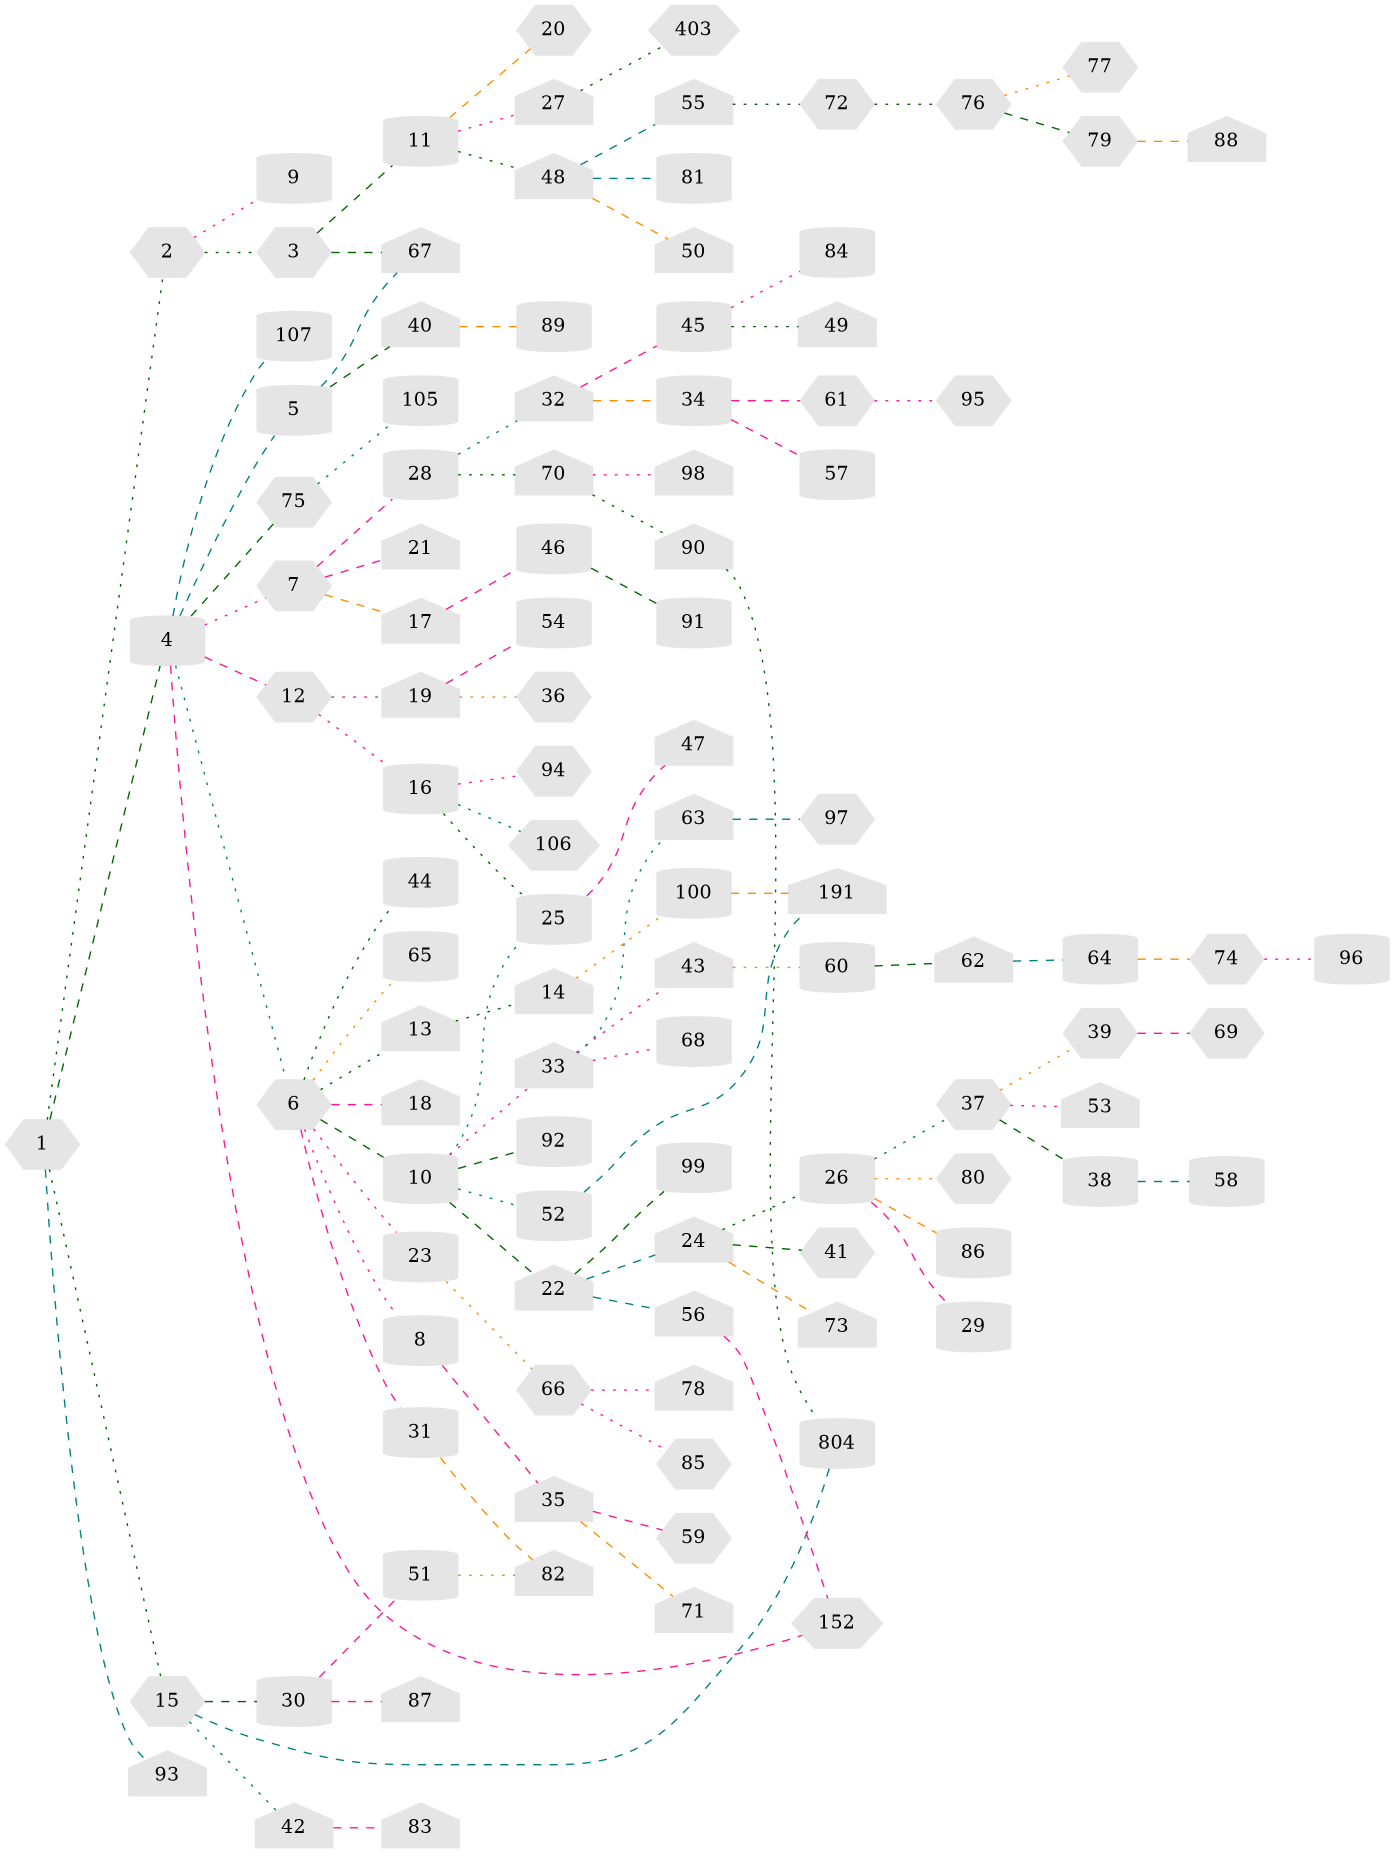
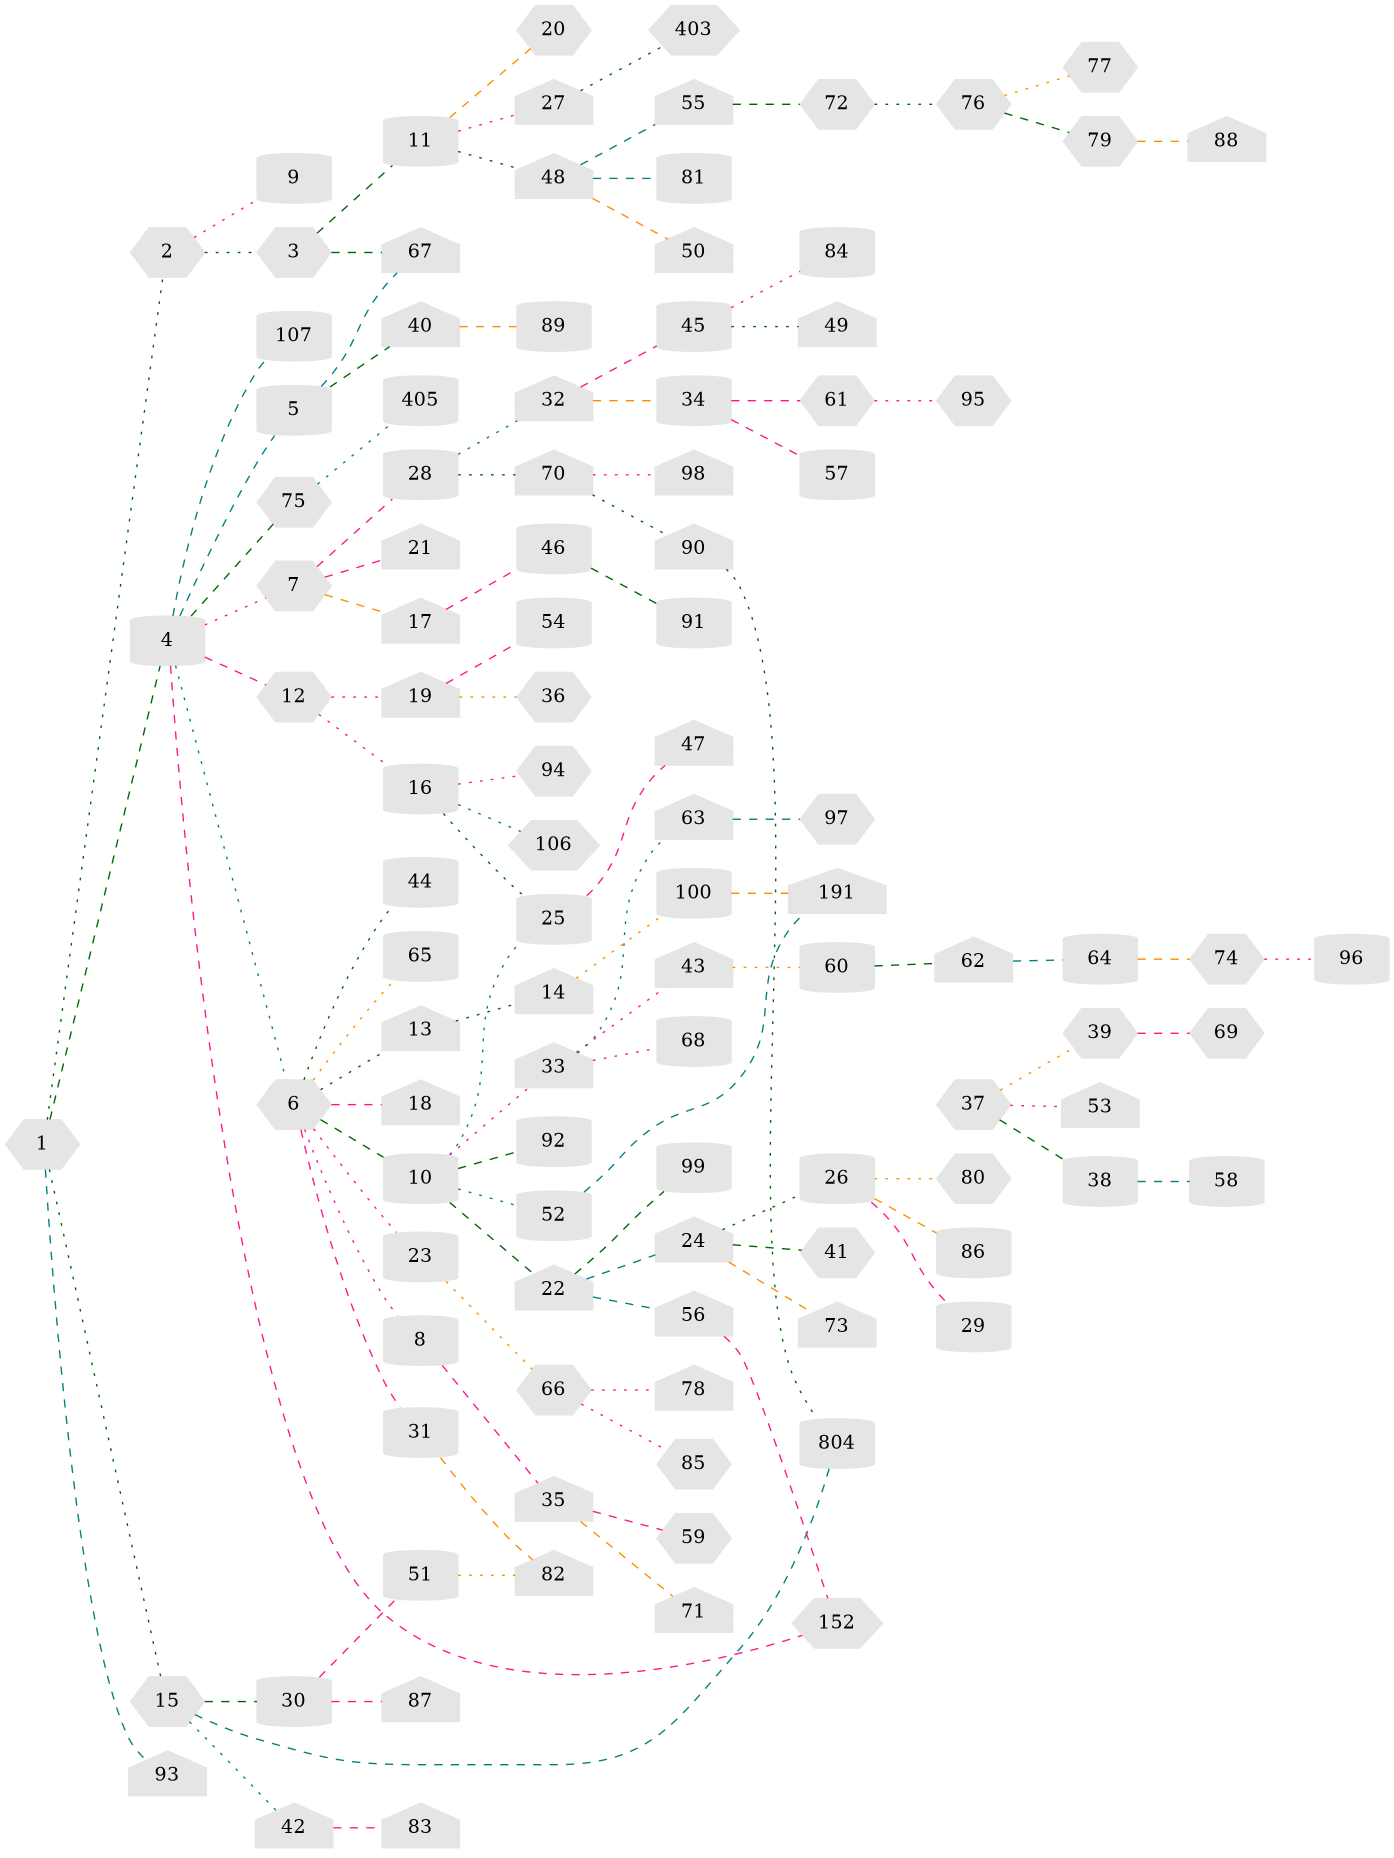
(766, 104) -> (766, 104)
(421, 401) -> (421, 401)
(911, 1139) -> none
